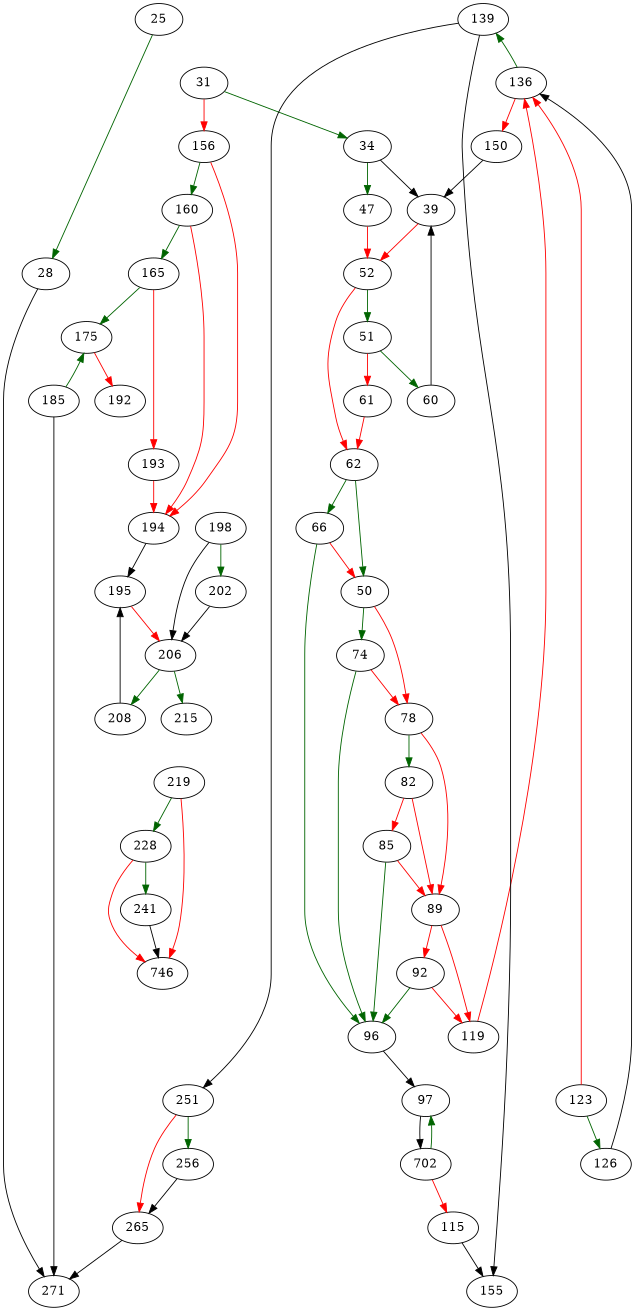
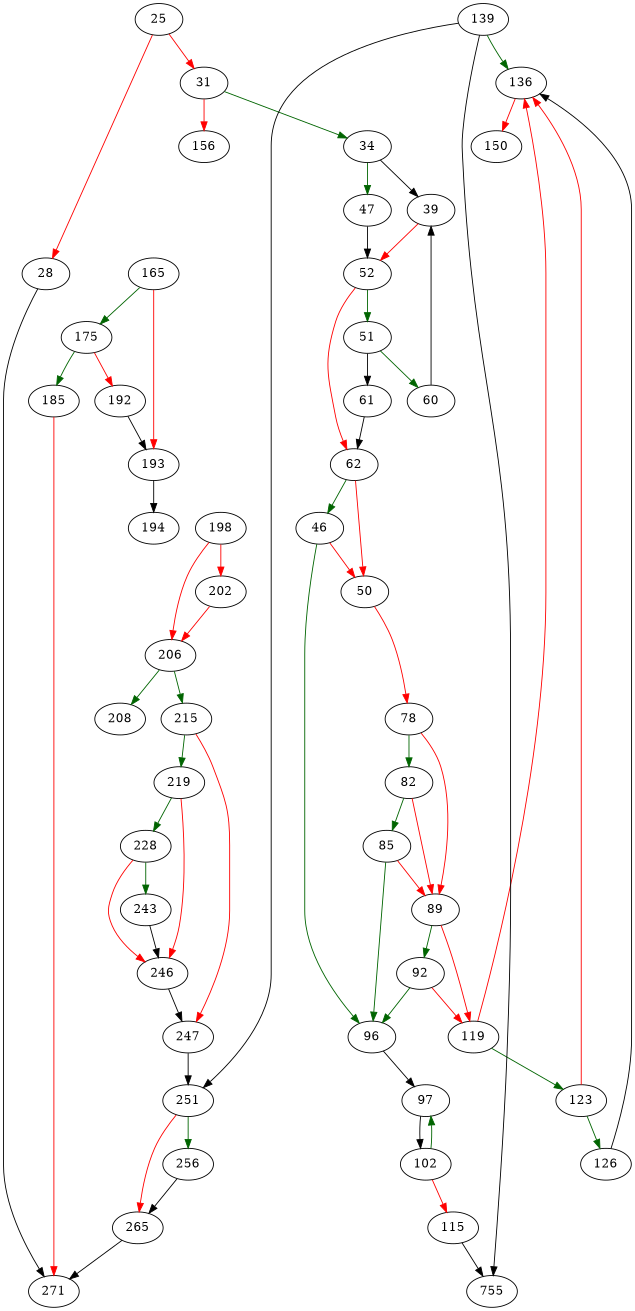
none -> (179, 48)
(510, 54) -> (495, 49)
(104, 143) -> (104, 143)
(469, 173) -> none
(187, 210) -> none
(367, 238) -> (367, 238)
(238, 344) -> none
(367, 365) -> (367, 365)
(73, 374) -> (67, 364)
(362, 428) -> (362, 428)
none -> (135, 429)
(154, 492) -> (154, 492)
(359, 524) -> (359, 524)
(320, 528) -> (320, 528)
(221, 556) -> (221, 556)
(184, 584) -> (184, 584)
(120, 592) -> none
(198, 620) -> (198, 620)
(360, 655) -> none
none -> (183, 747)
(400, 810) -> (400, 810)
(54, 842) -> (54, 842)
(146, 910) -> (146, 910)
(429, 937) -> (429, 937)
(163, 973) -> (163, 973)
none -> (188, 1037)
none -> (523, 1067)
(426, 1164) -> (426, 1164)
(492, 1291) -> (492, 1291)
